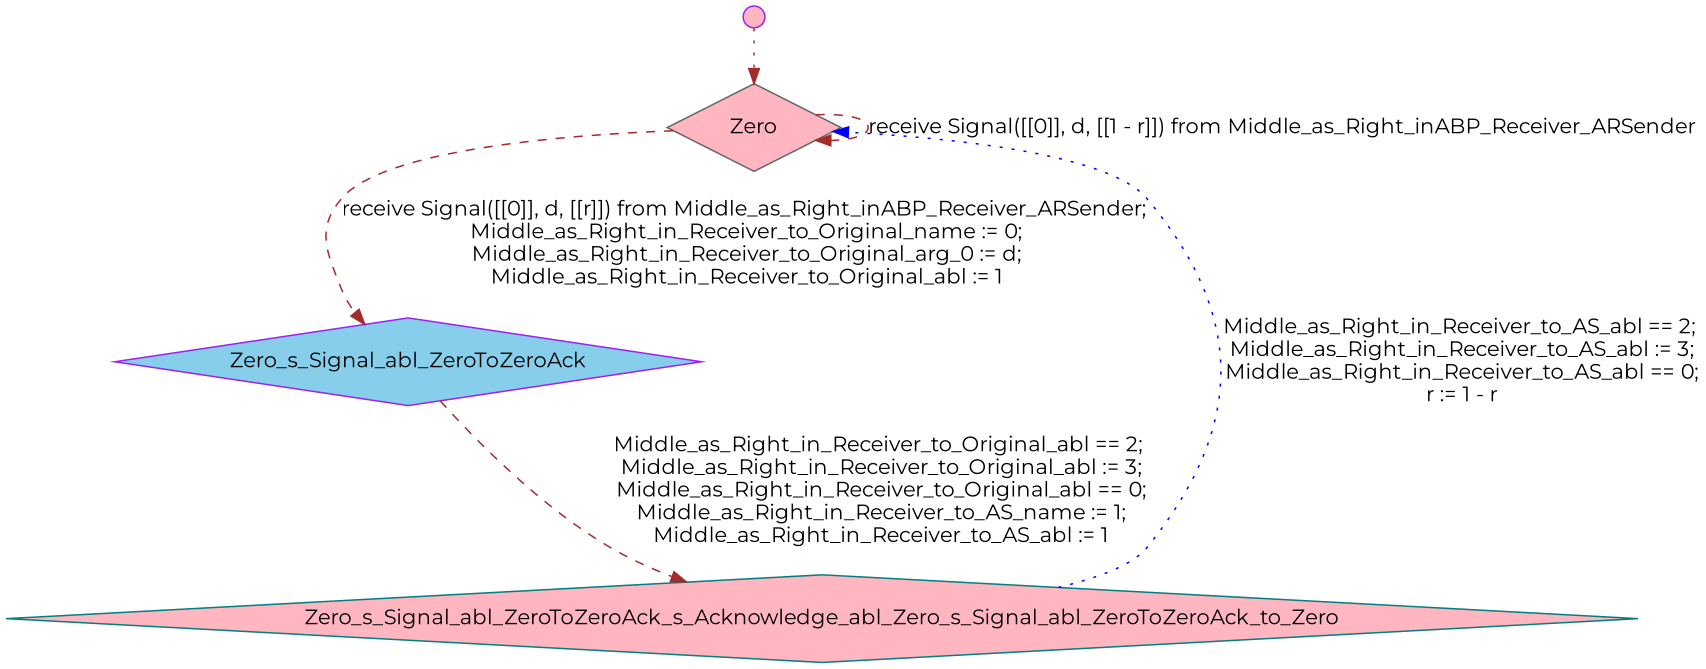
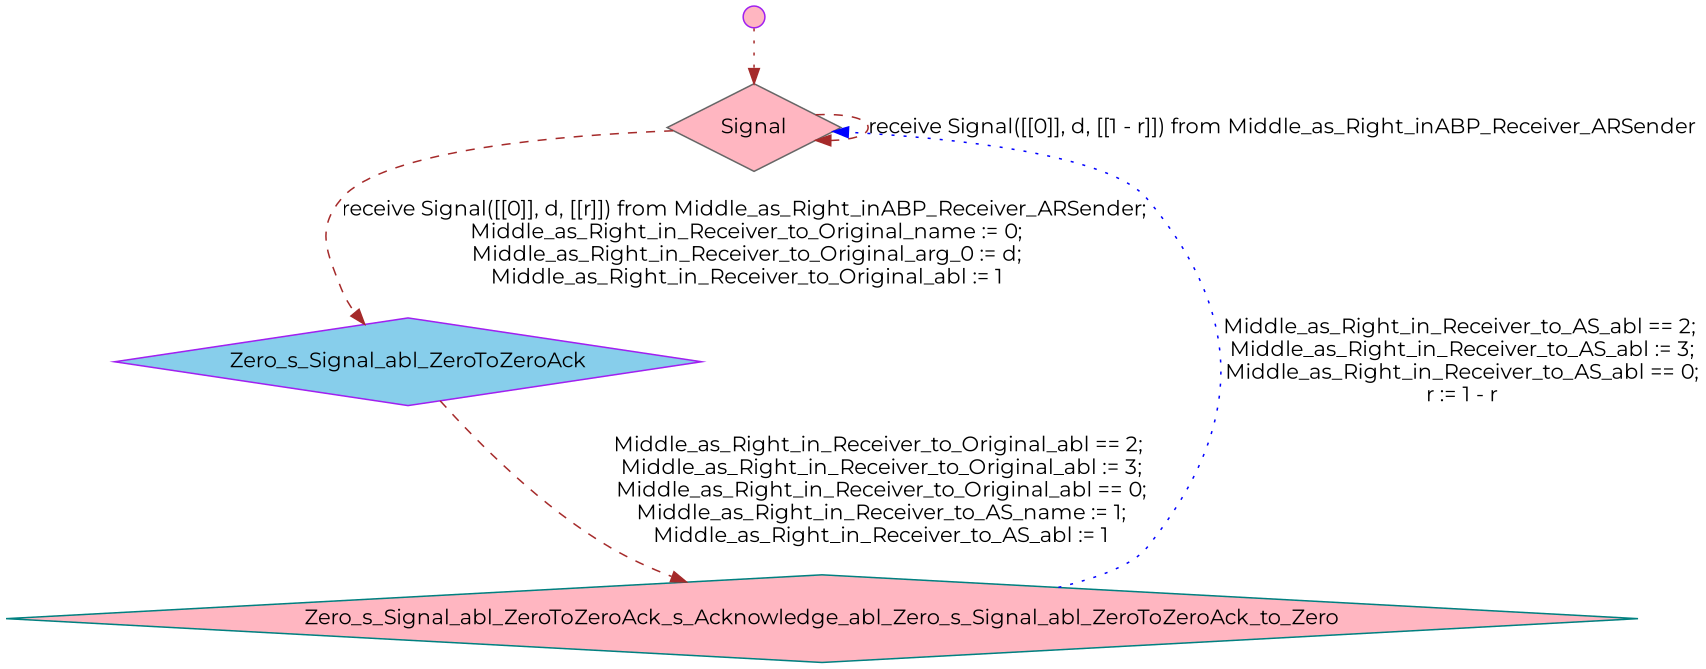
(754, 128) -> (754, 128)
